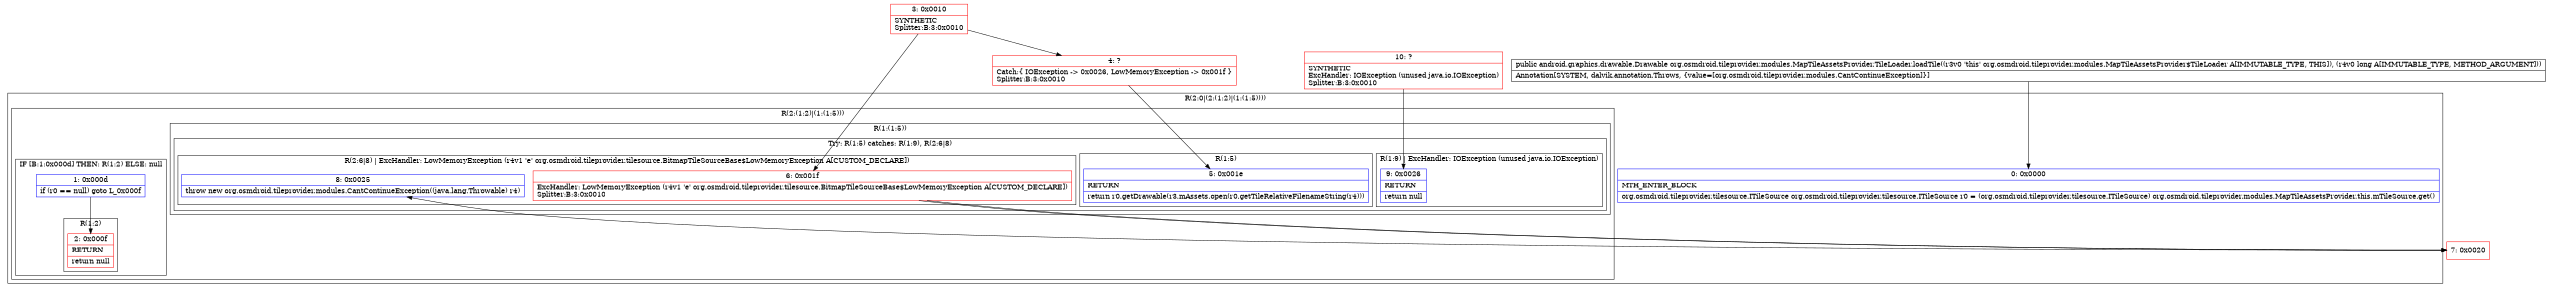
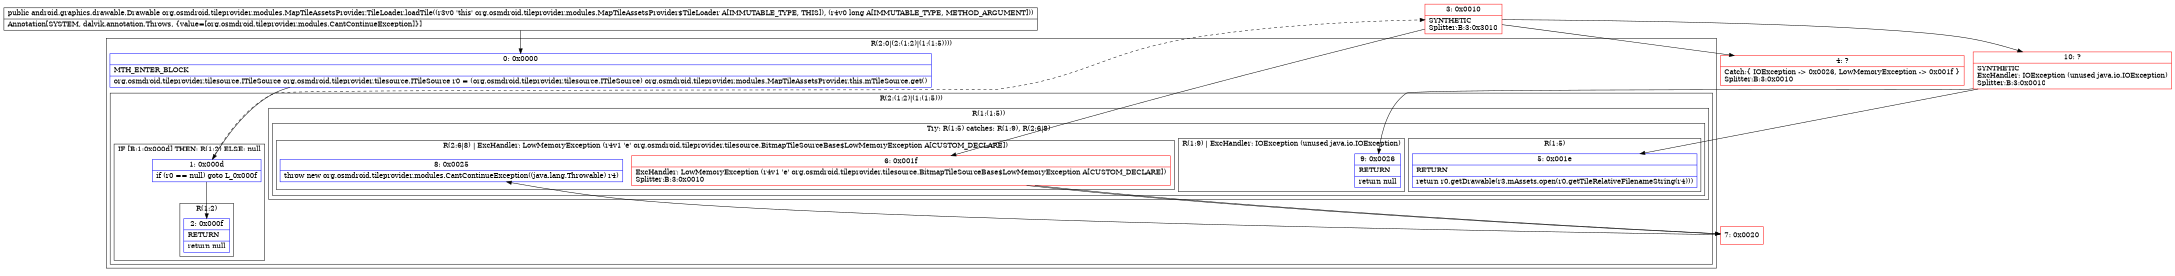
none -> (1761, 24)
(929, 28) -> (1463, 28)
none -> (805, 90)
none -> (247, 114)
(1170, 127) -> (1812, 121)
(91, 251) -> (207, 235)
